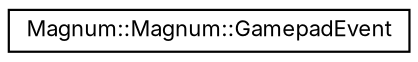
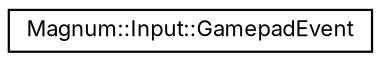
(209, 31) -> (190, 31)
